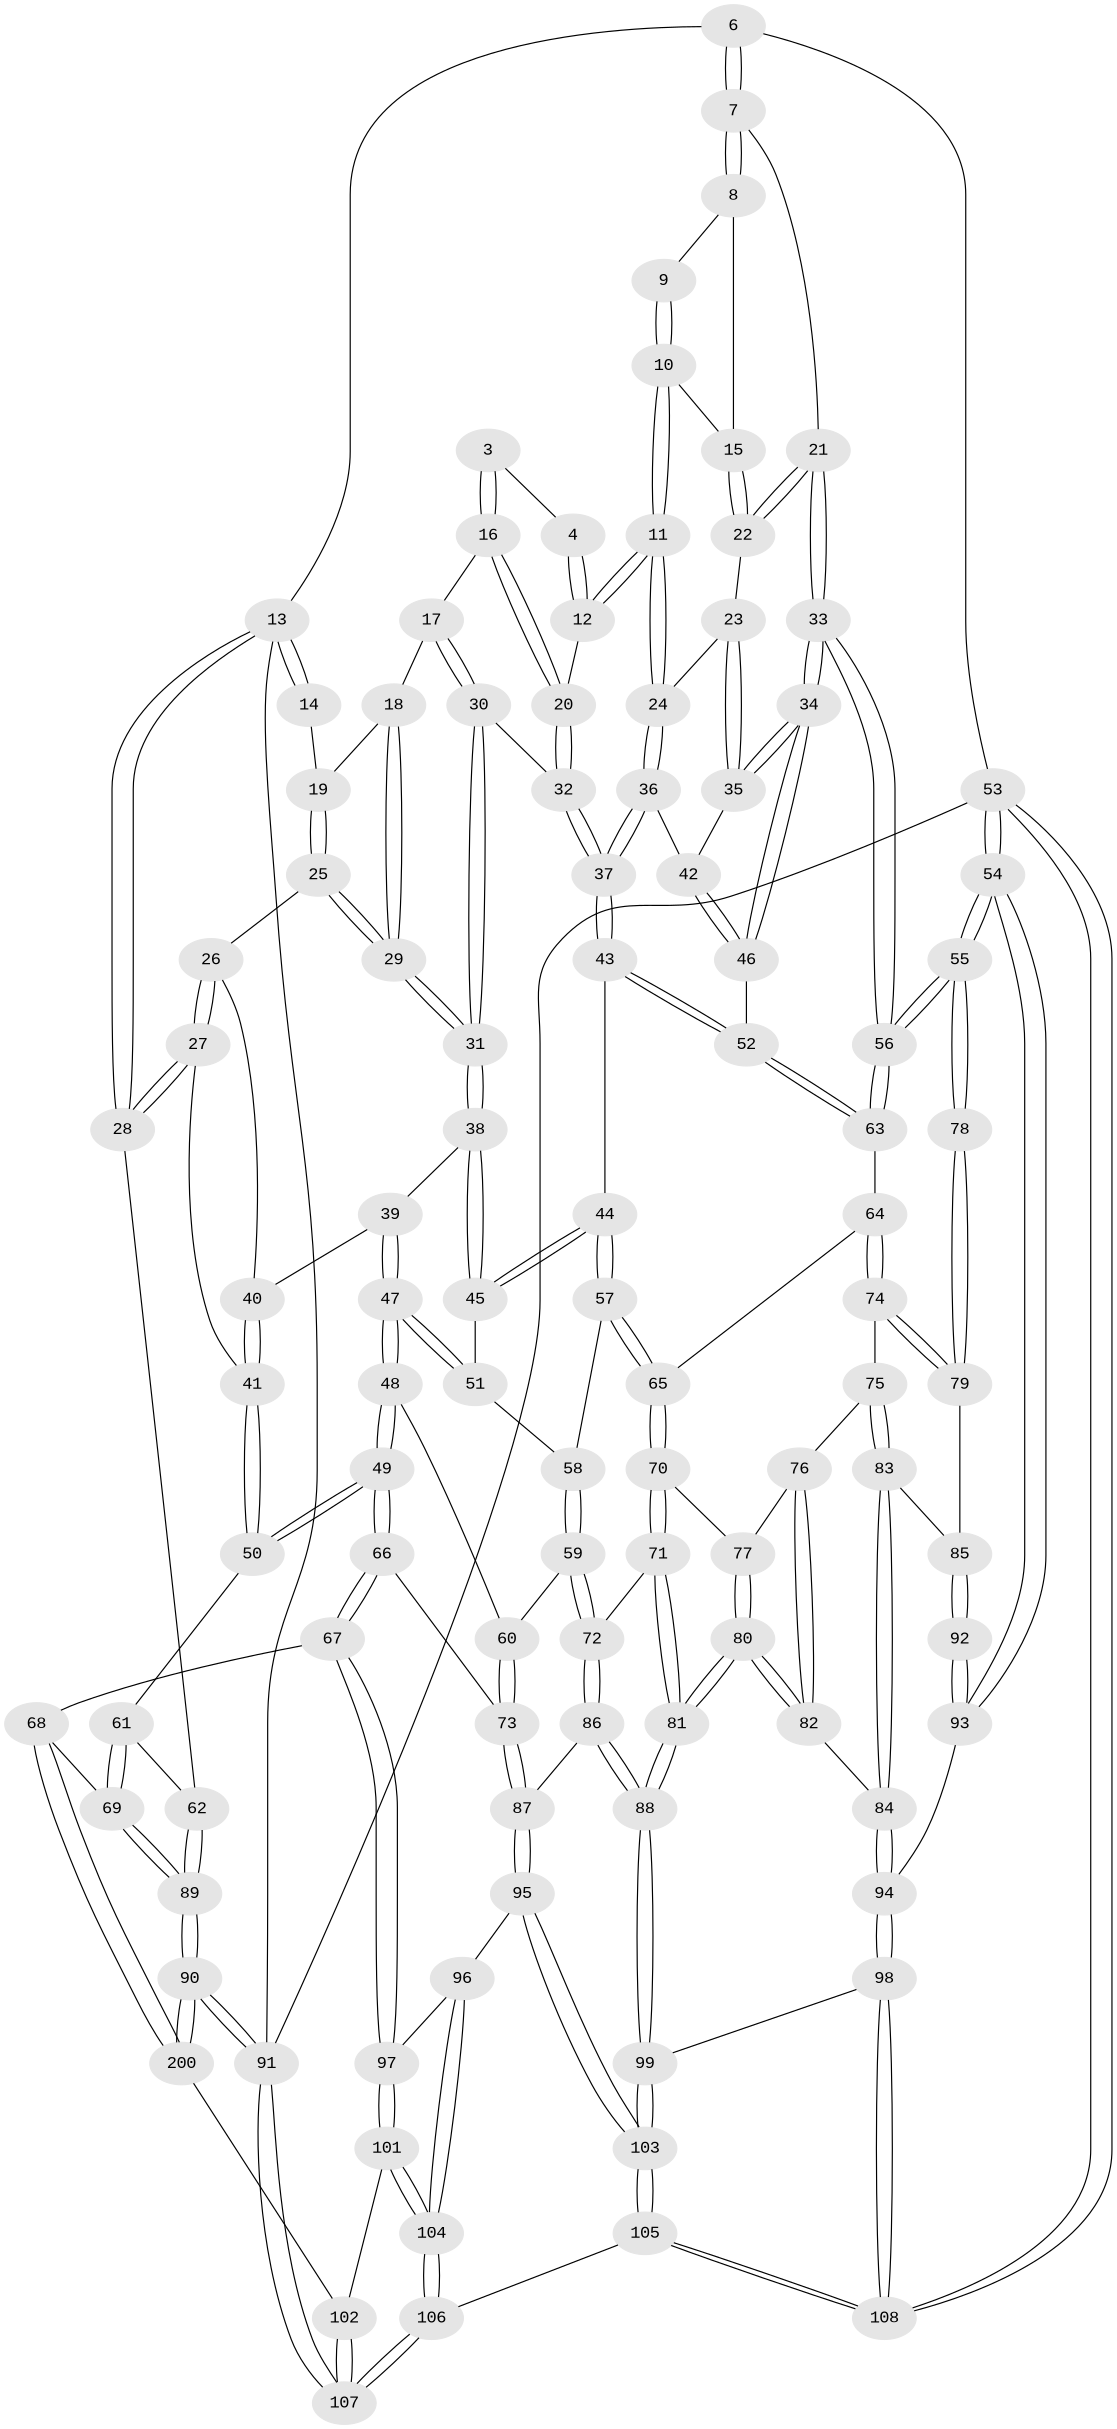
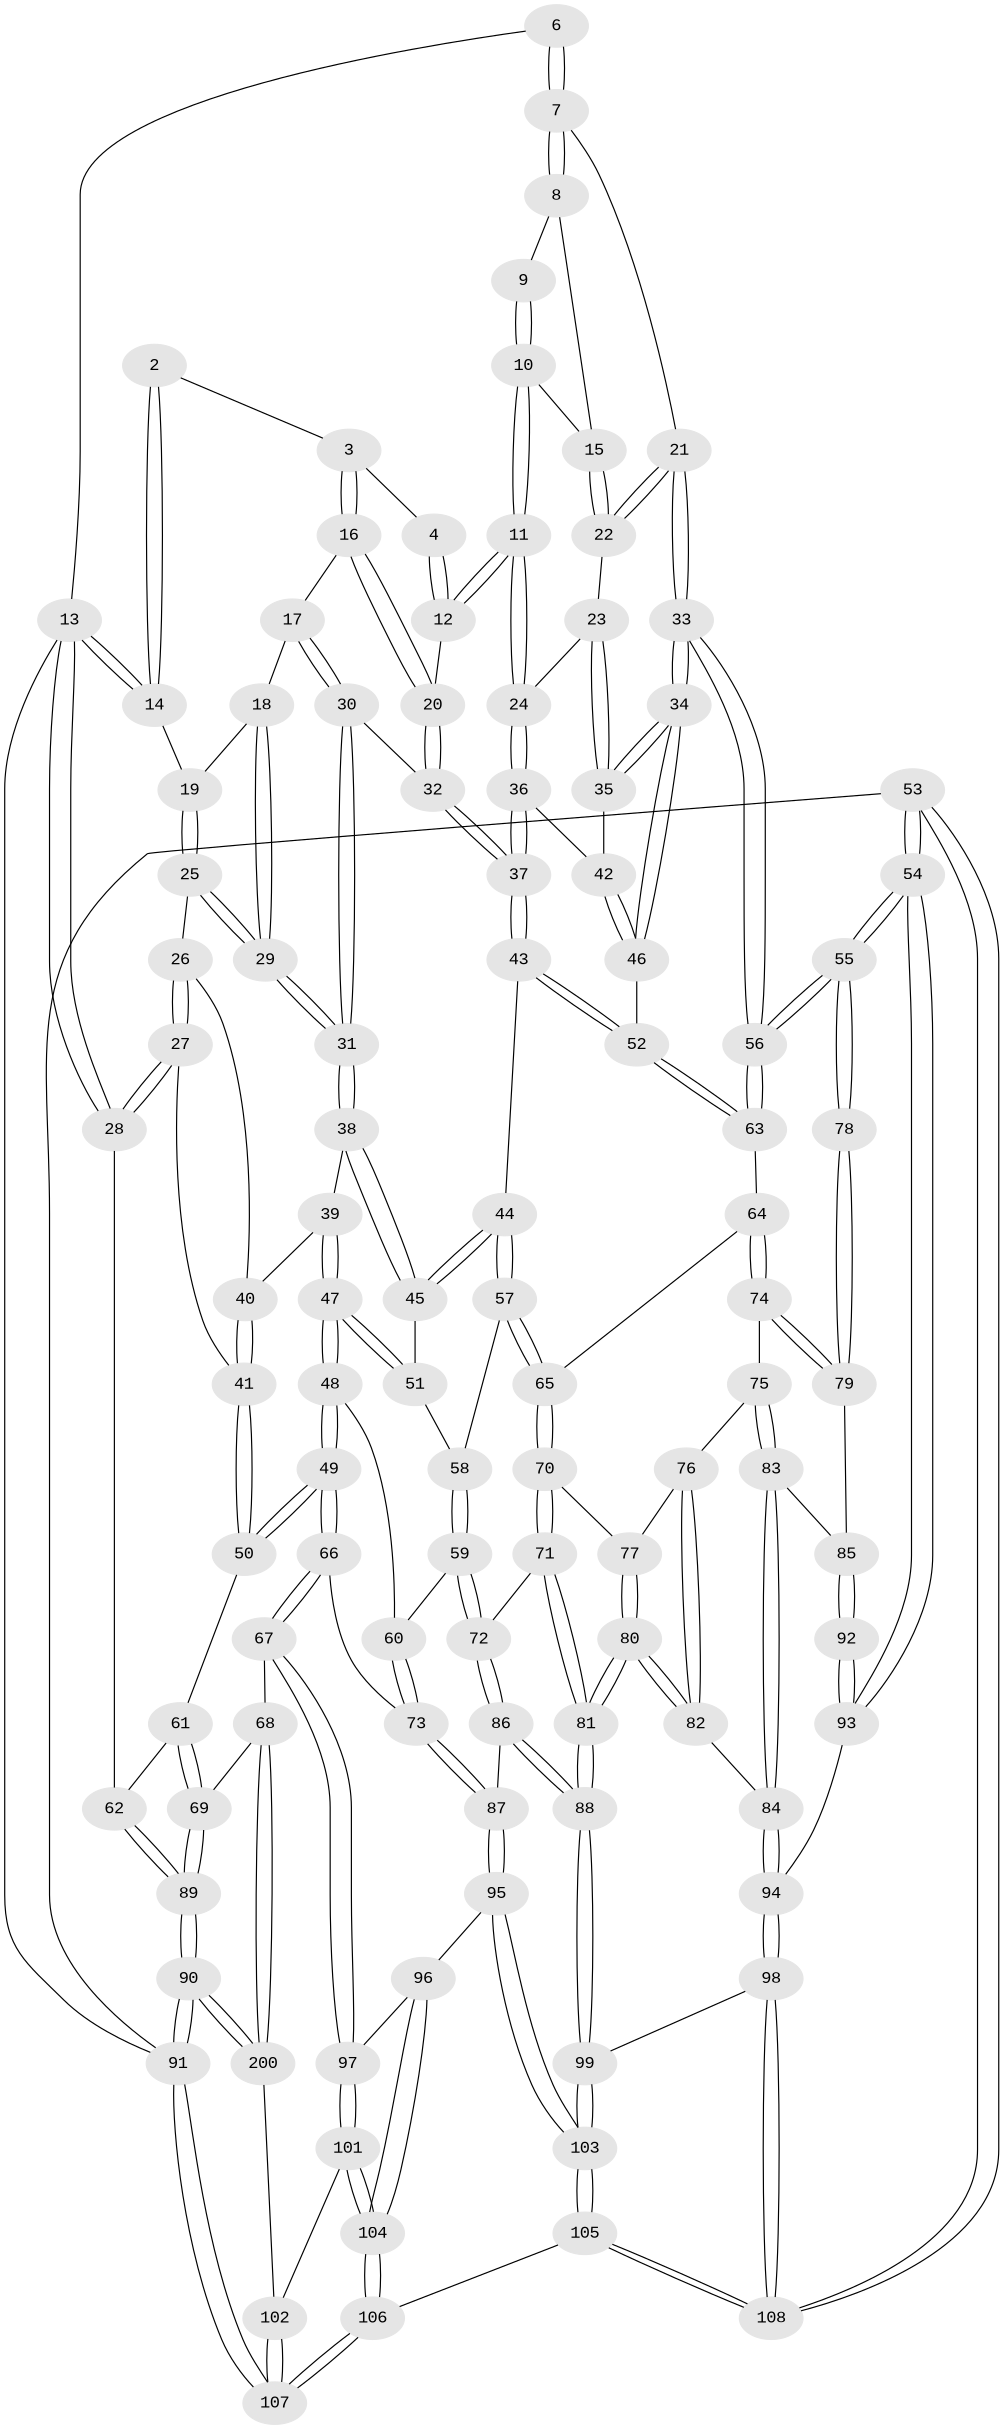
(966, 344) -> none
none -> (154, 366)
